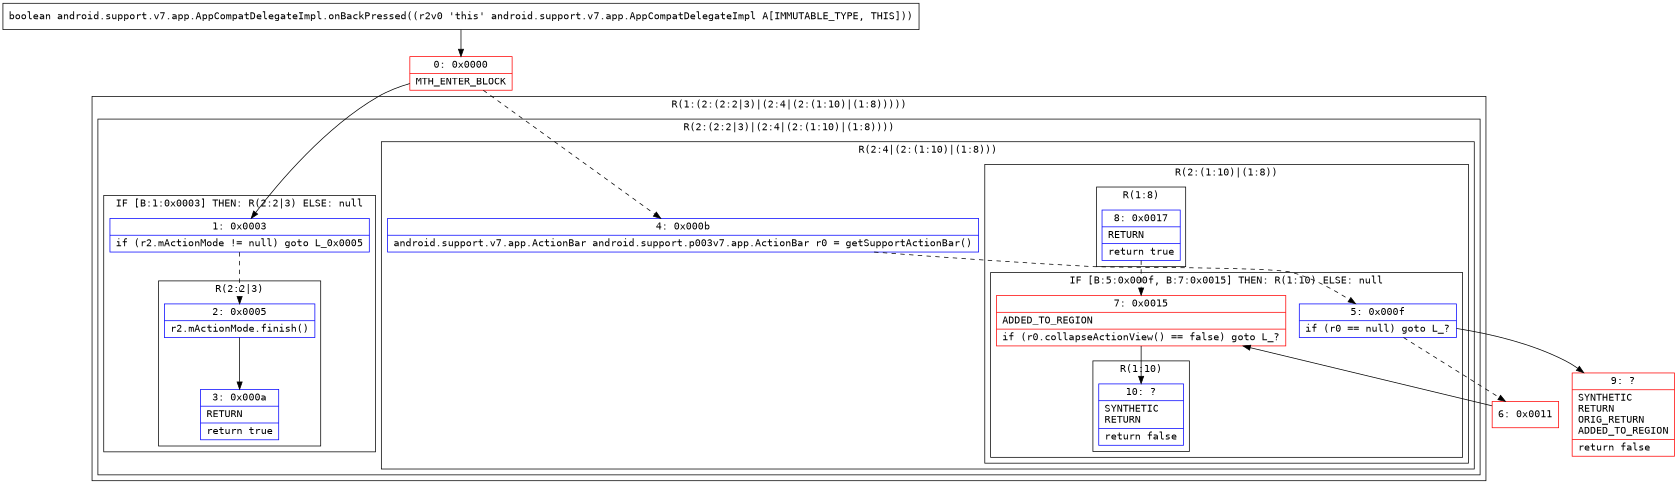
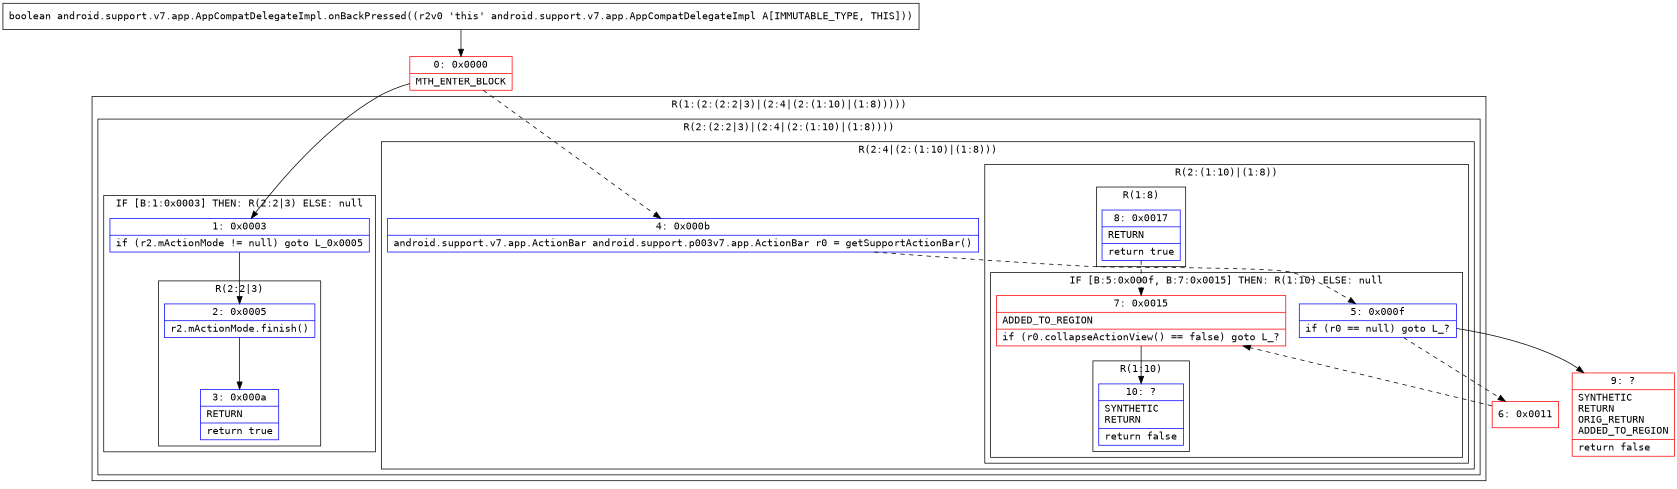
(240, 274) -> (240, 274)
(1371, 377) -> (1371, 377)
